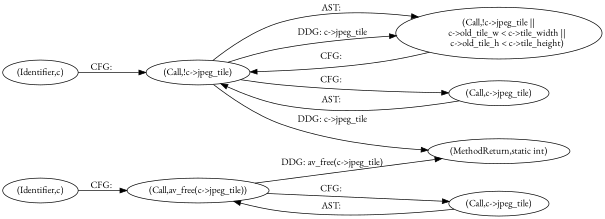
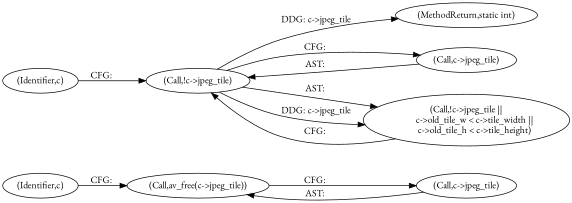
(345, 171) -> none
